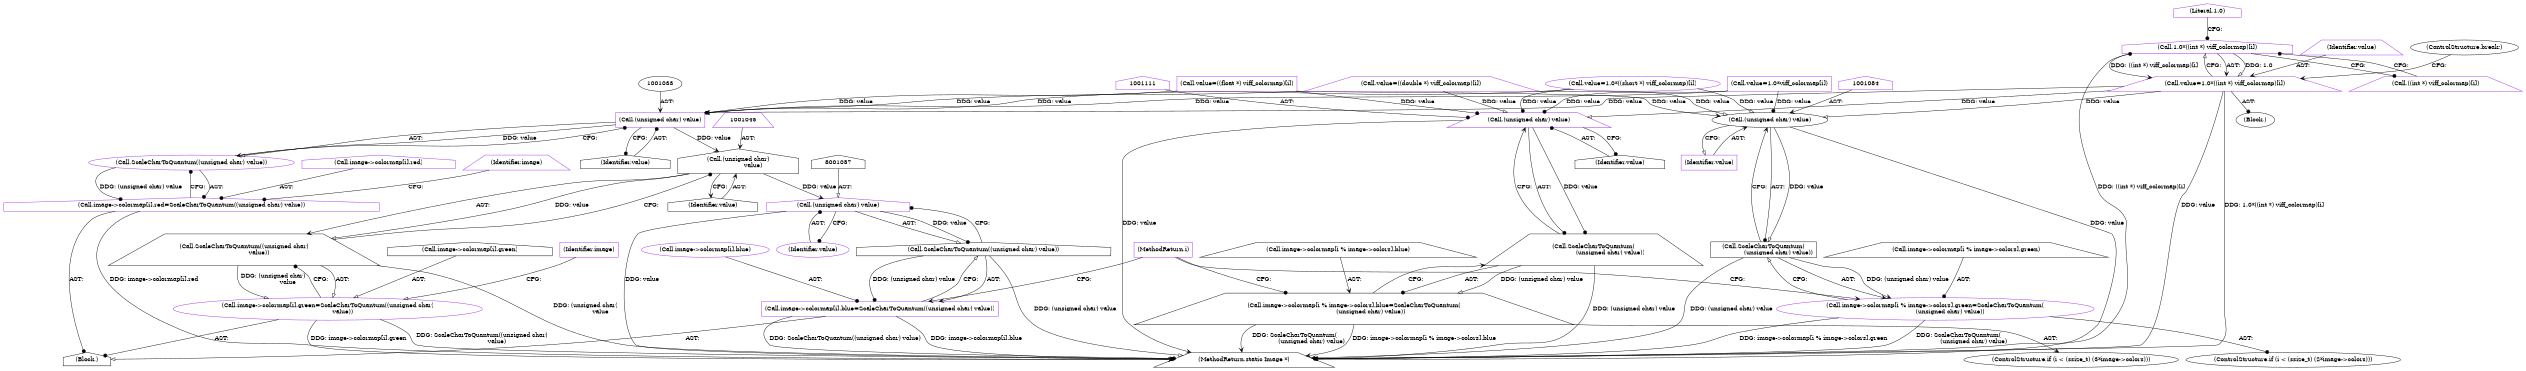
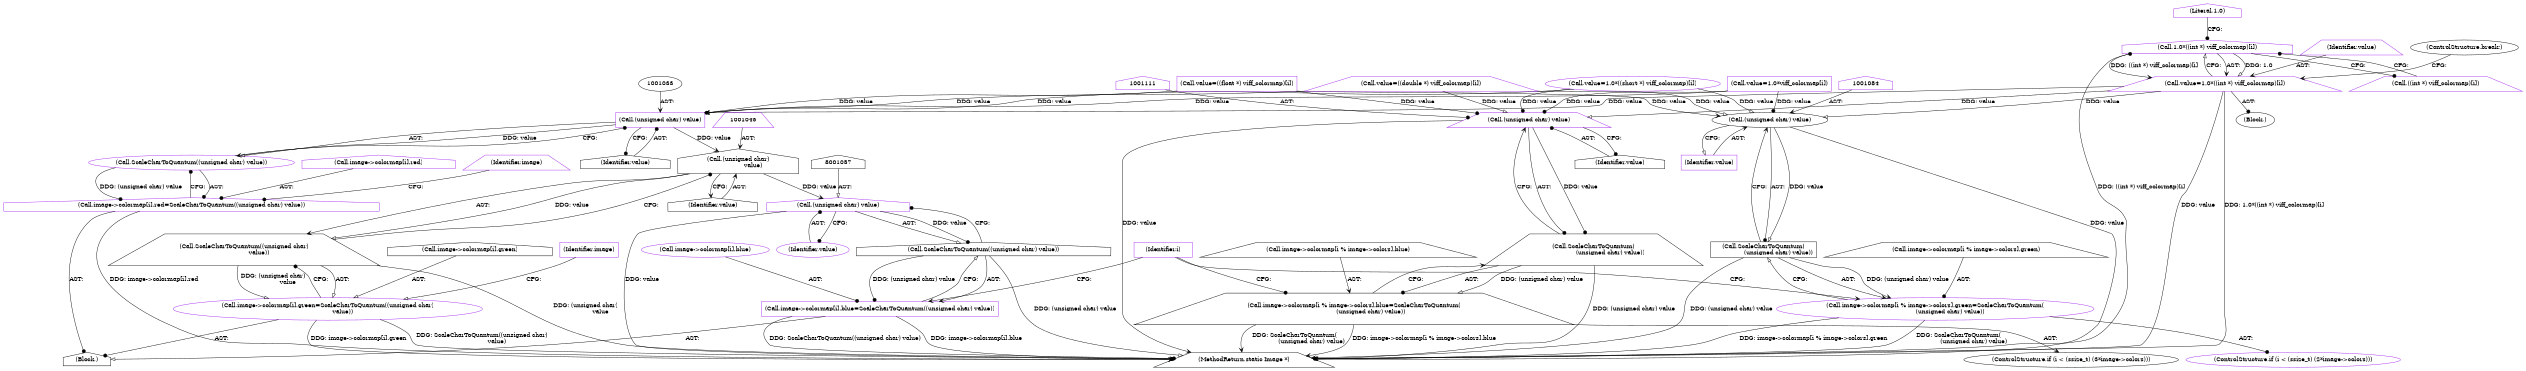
(1163, 250) -> (1163, 250)
(2293, 360) -> (2293, 360)
